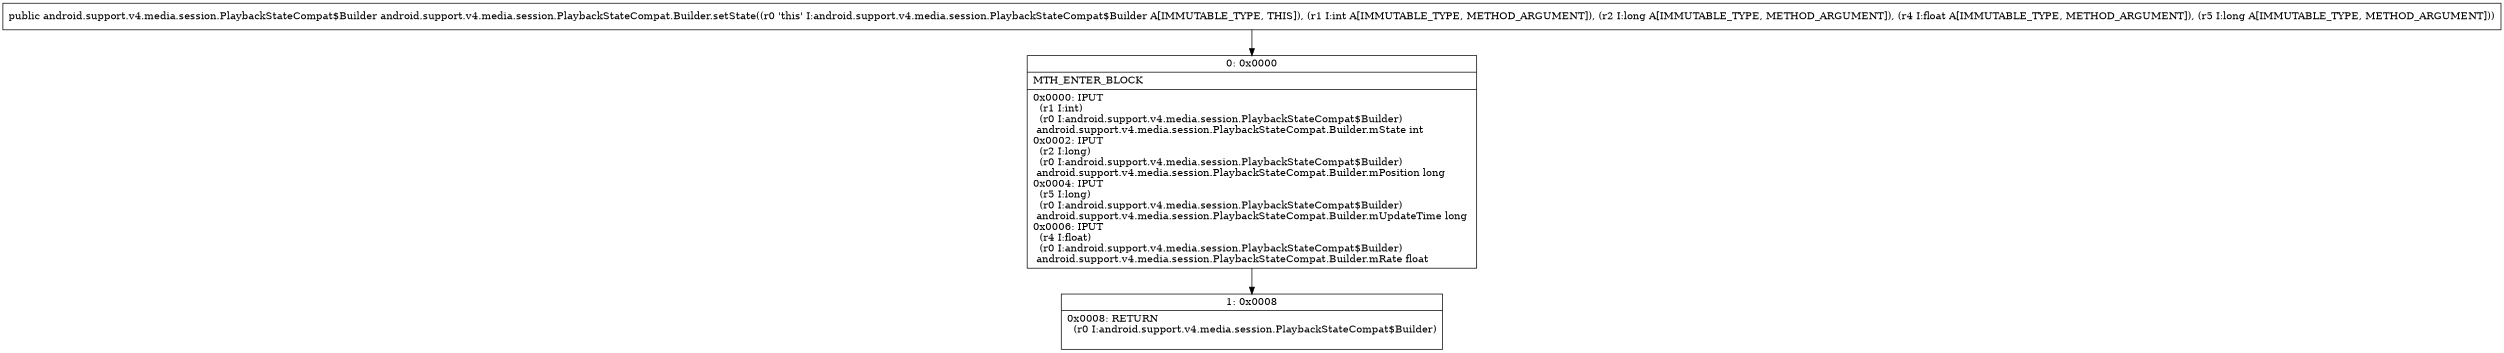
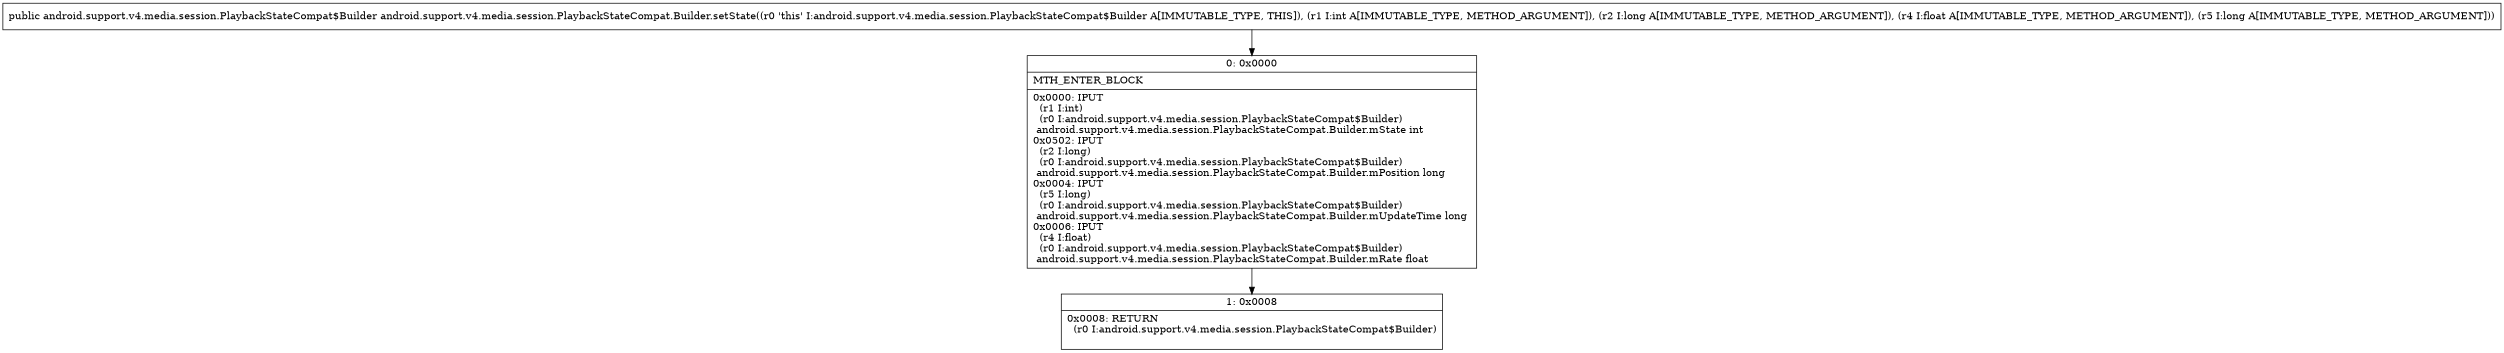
(1071, 141) -> (1071, 141)
